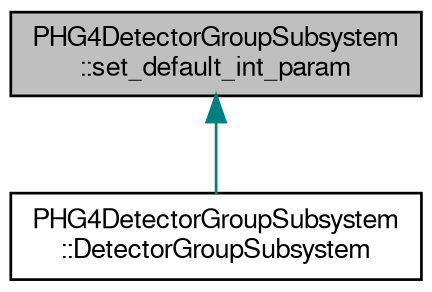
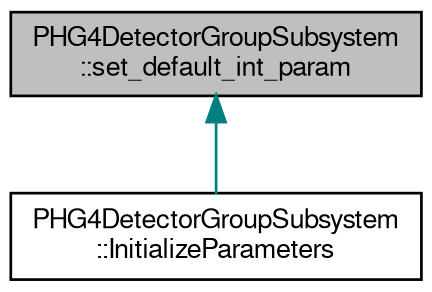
(216, 236) -> (216, 236)
